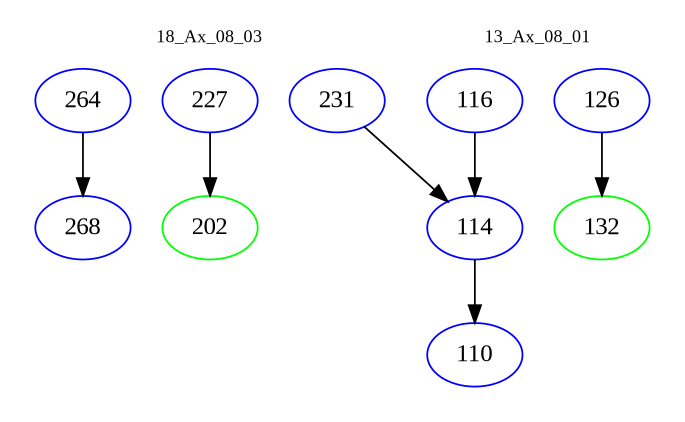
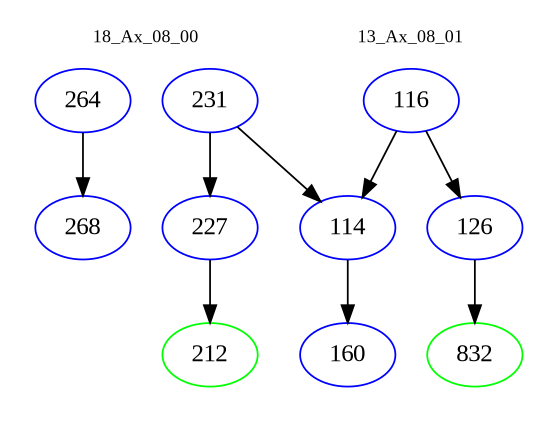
(210, 38) -> (147, 38)
none -> (210, 156)
none -> (439, 156)
(210, 228) -> (210, 355)
(602, 228) -> (475, 355)
(475, 355) -> (348, 355)
